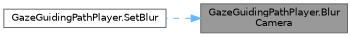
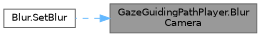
(85, 18) -> (40, 18)
